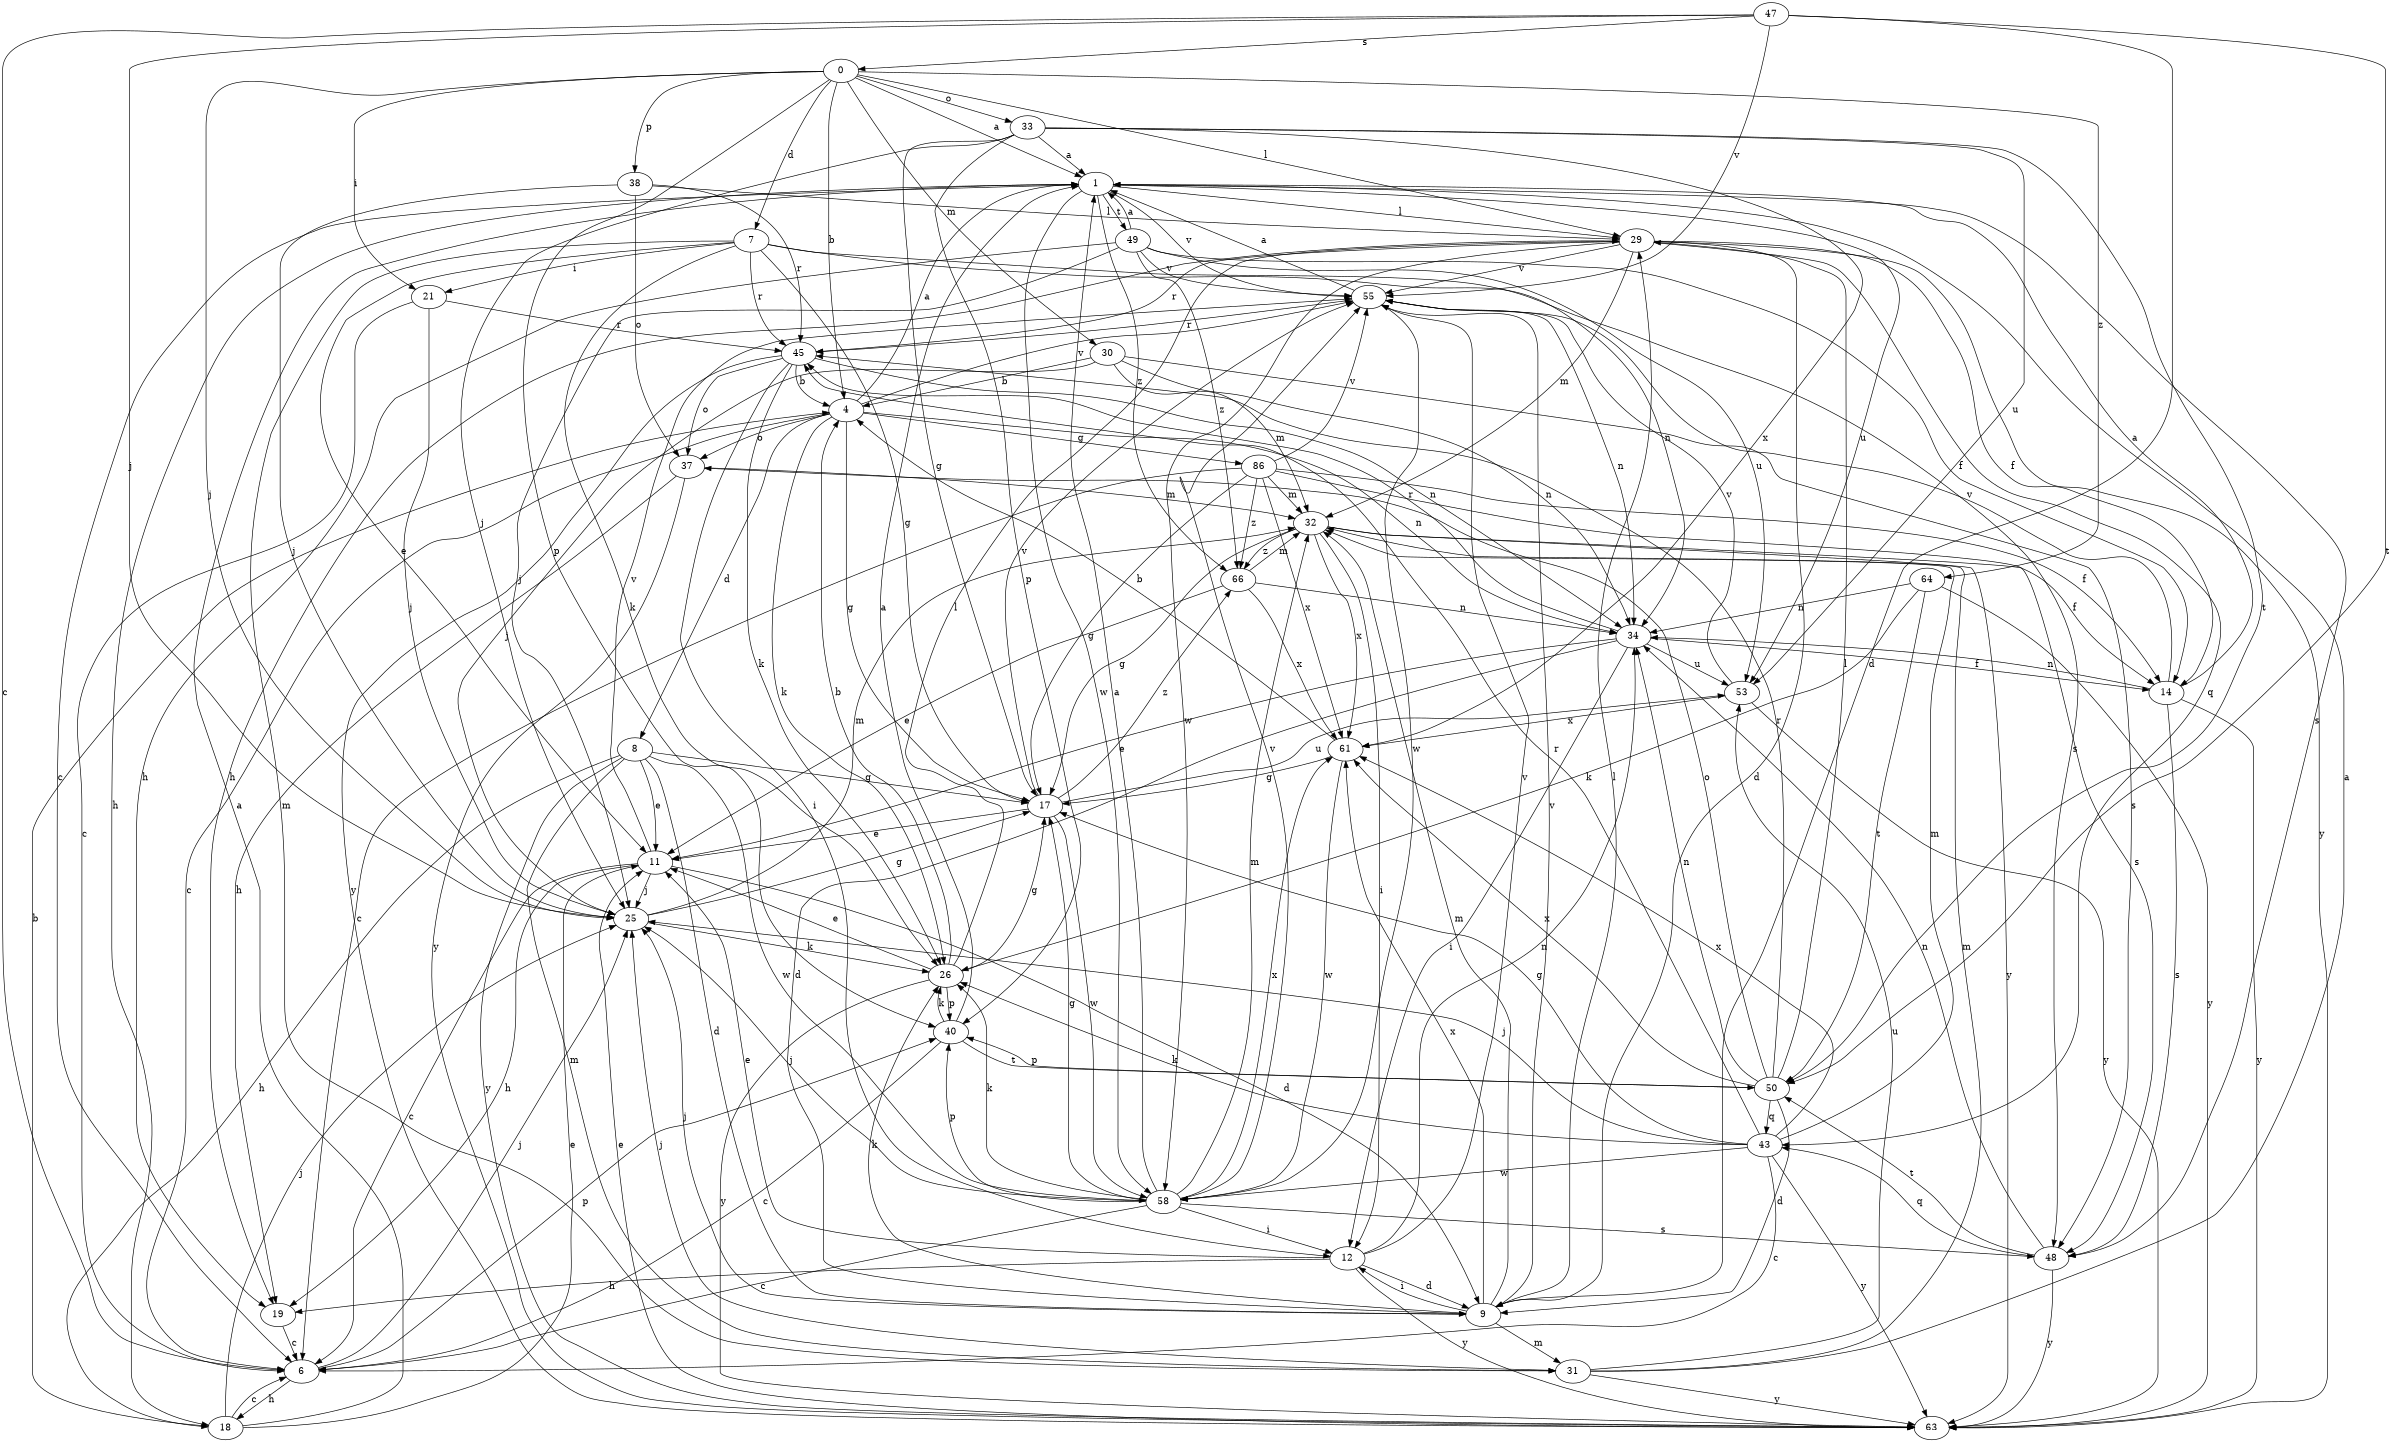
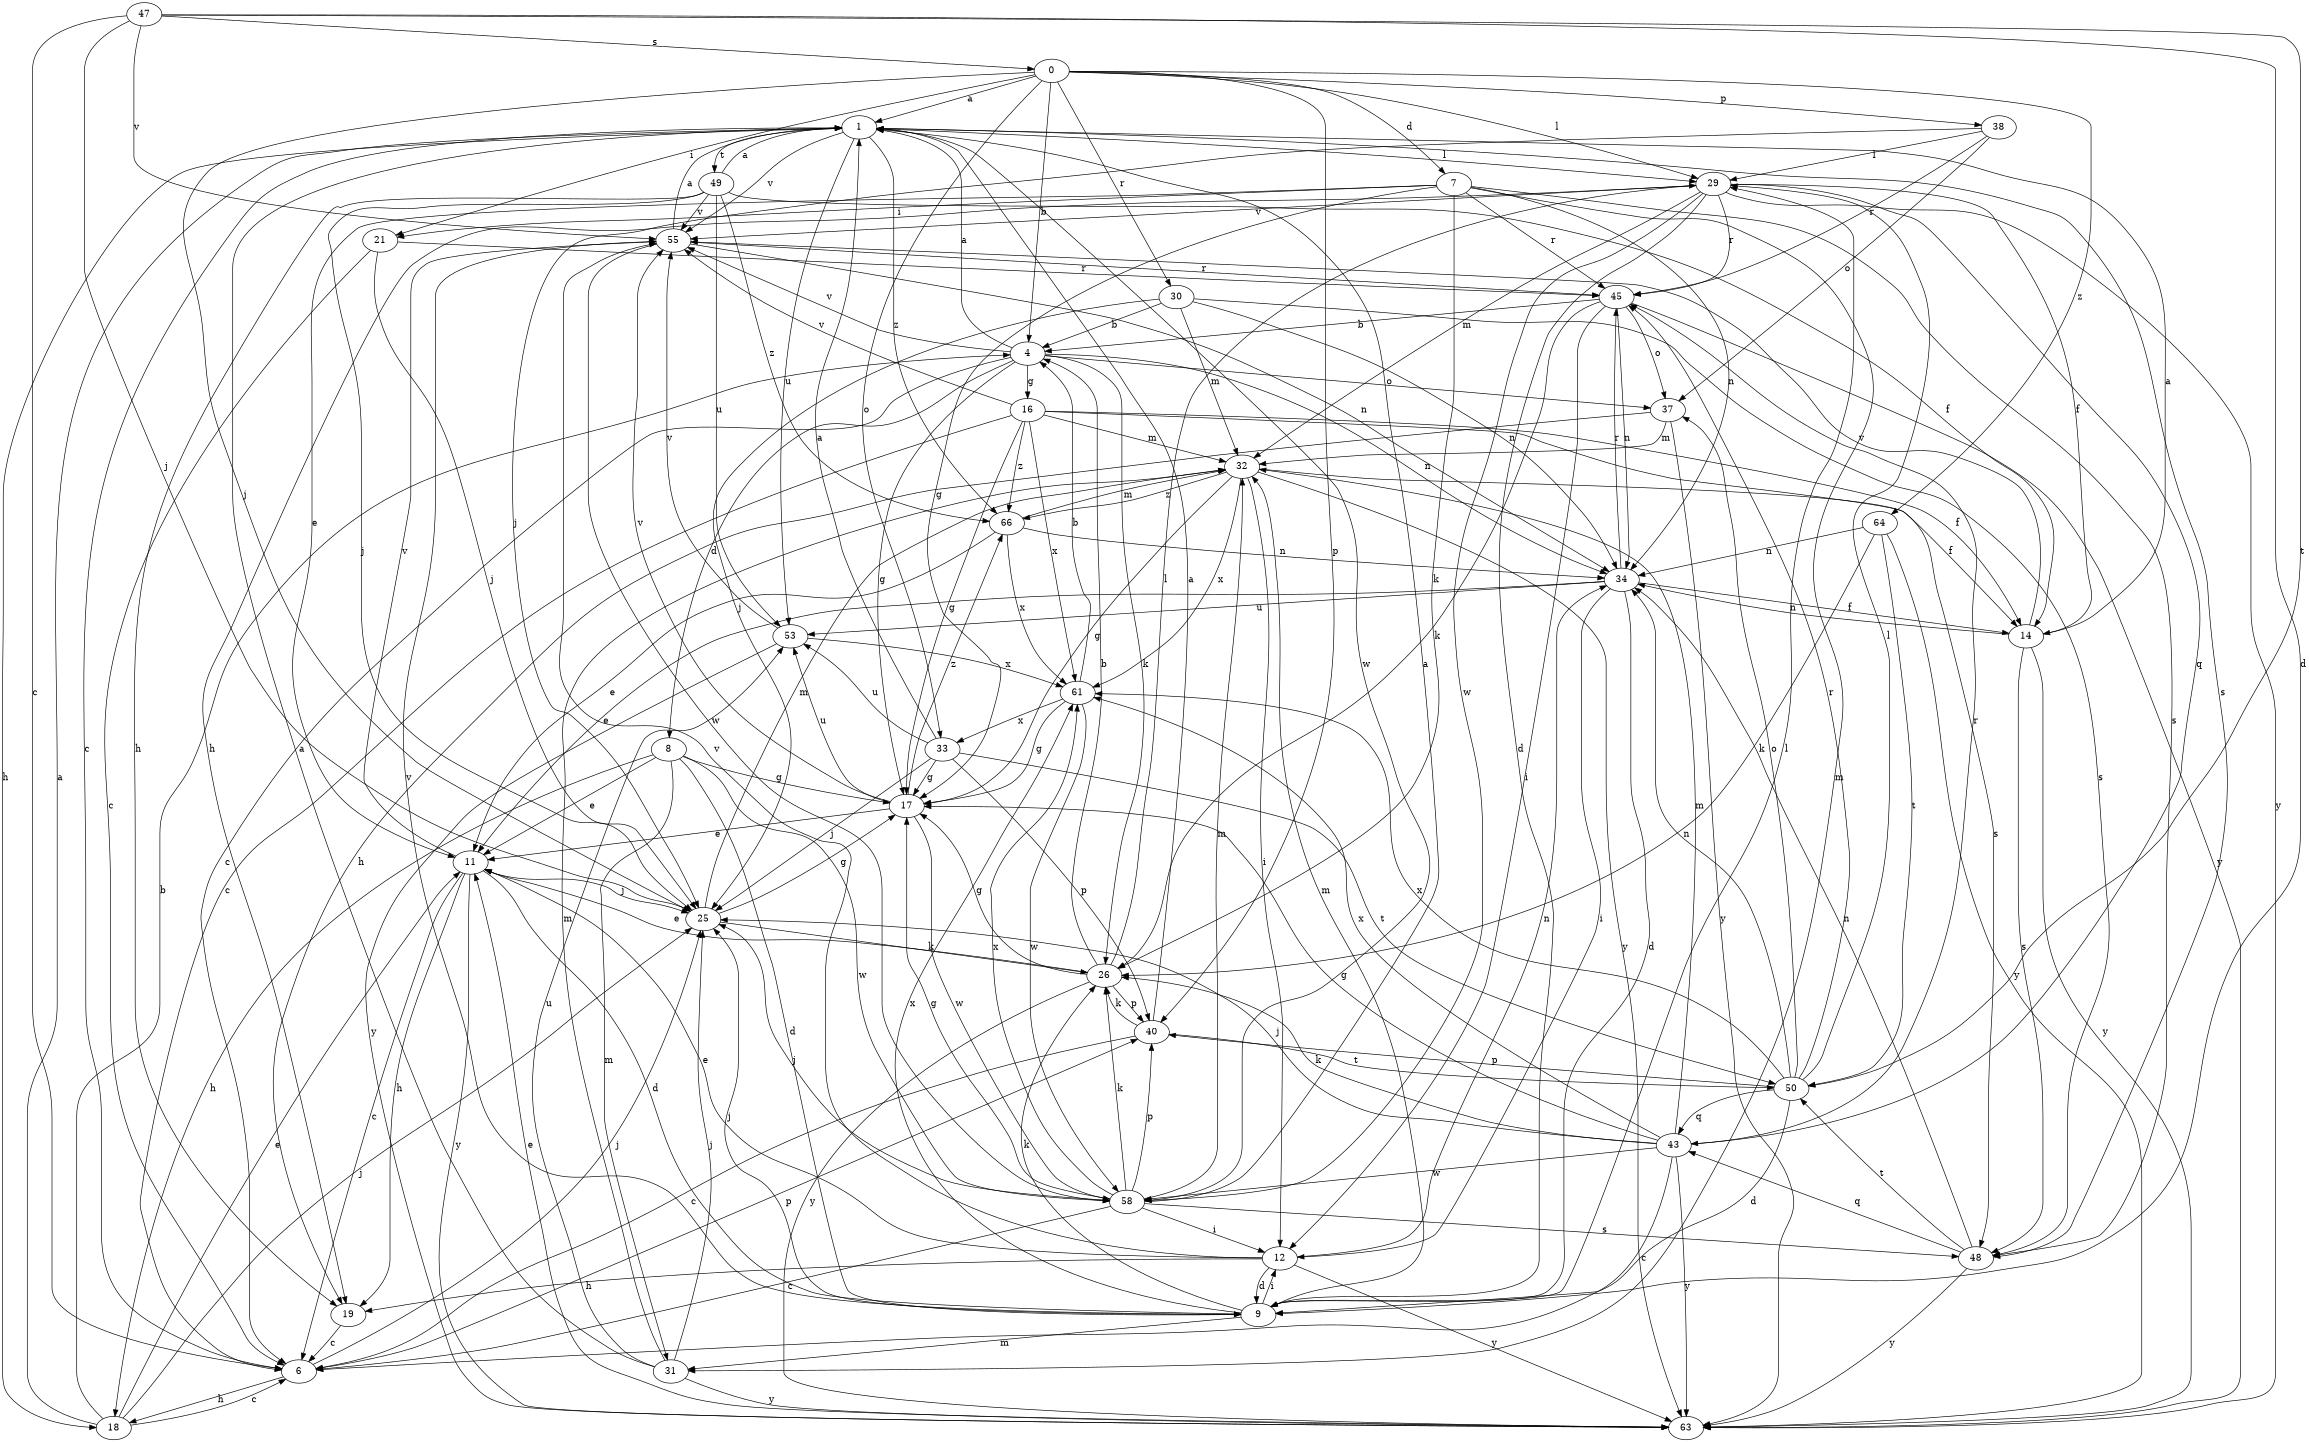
(952, 212) -> (1122, 184)
(1808, 230) -> (1012, 719)
(1259, 467) -> (1028, 410)
(1257, 723) -> none
(756, 1403) -> (516, 1399)
